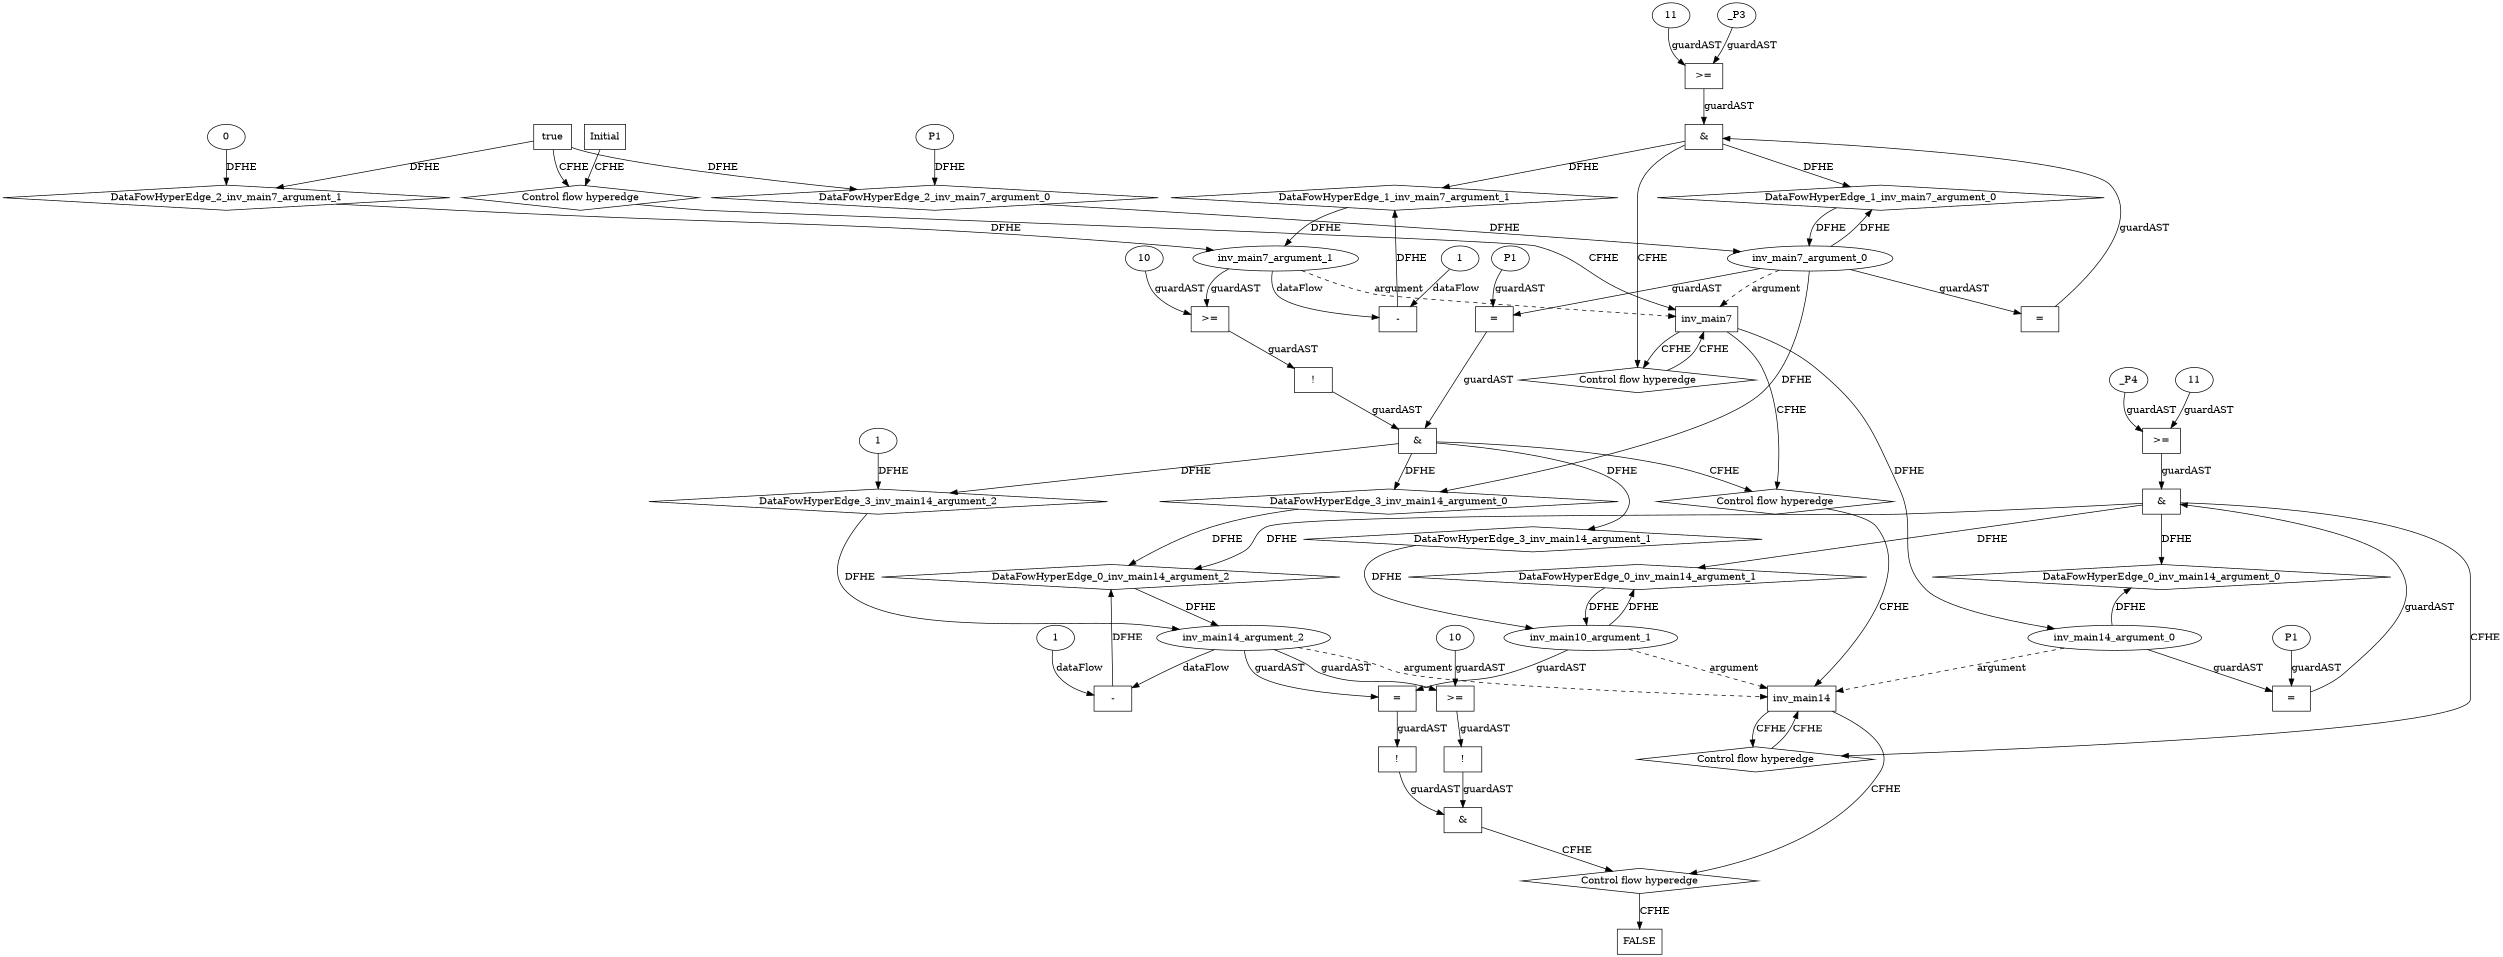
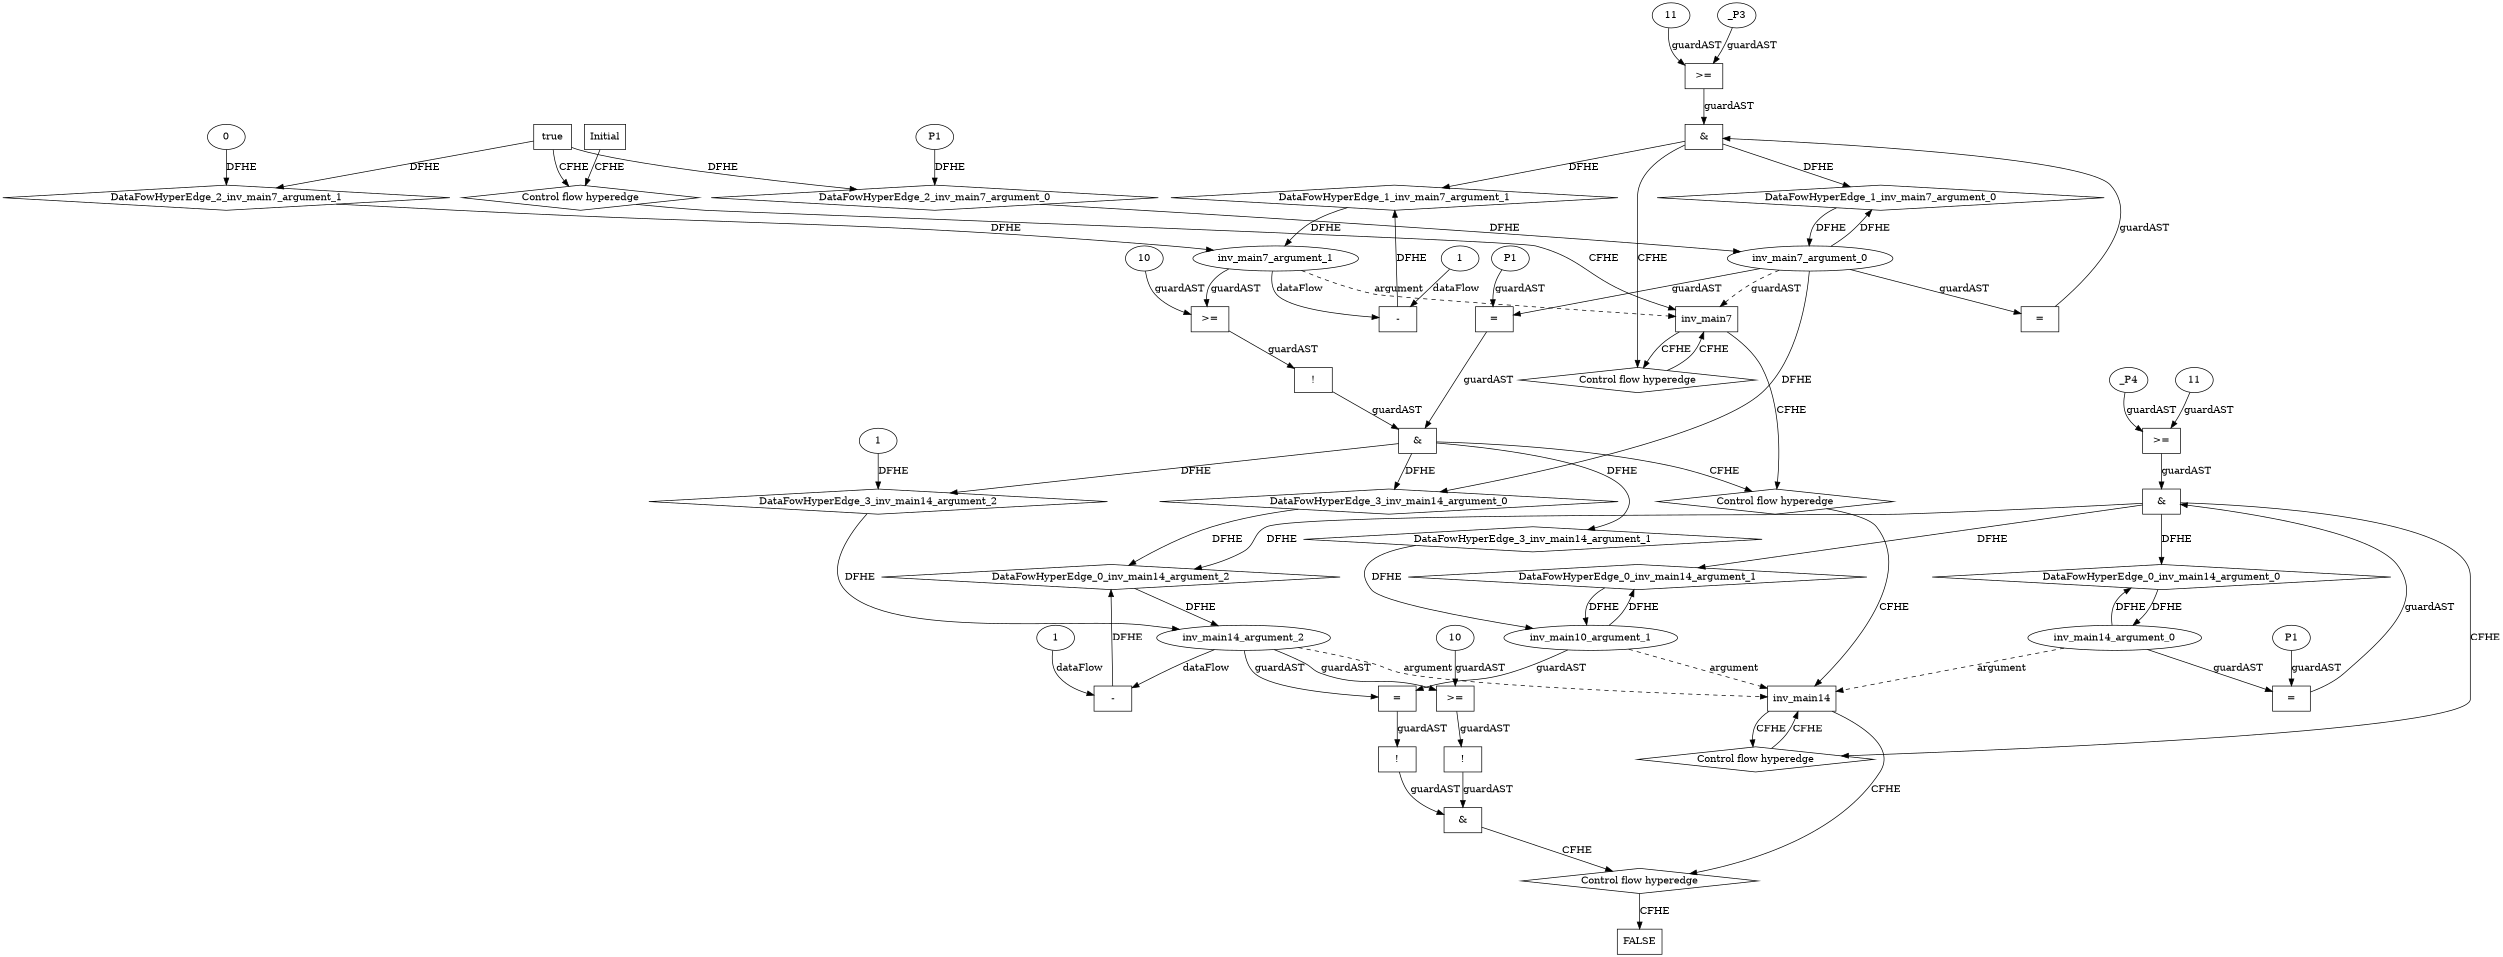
(1776, 289) -> (1776, 289)
(1899, 488) -> (2150, 606)
